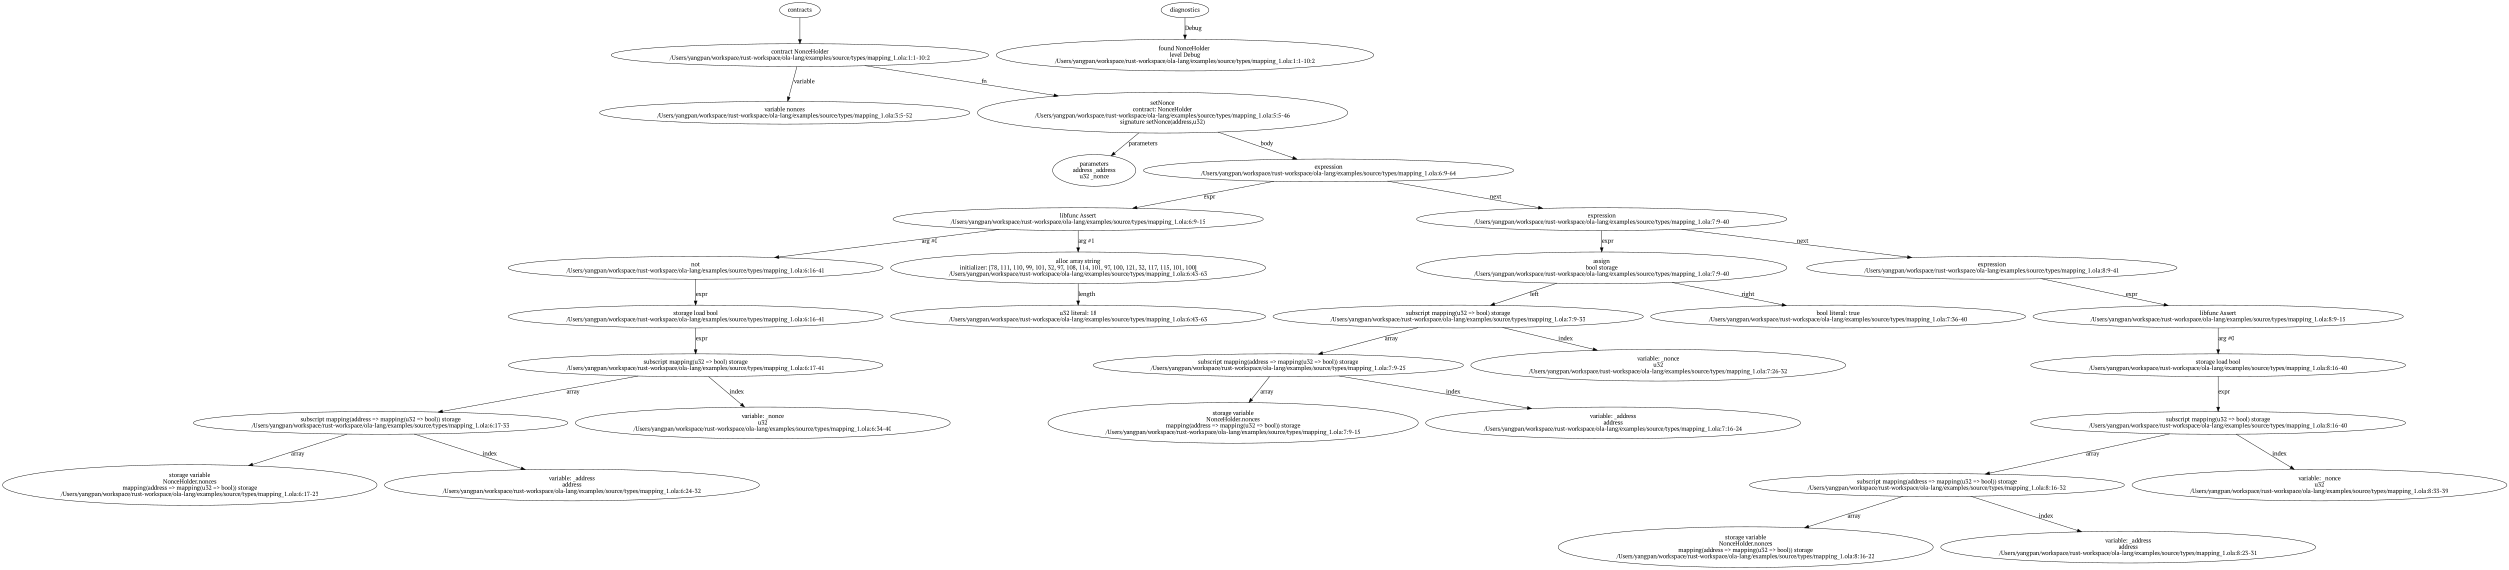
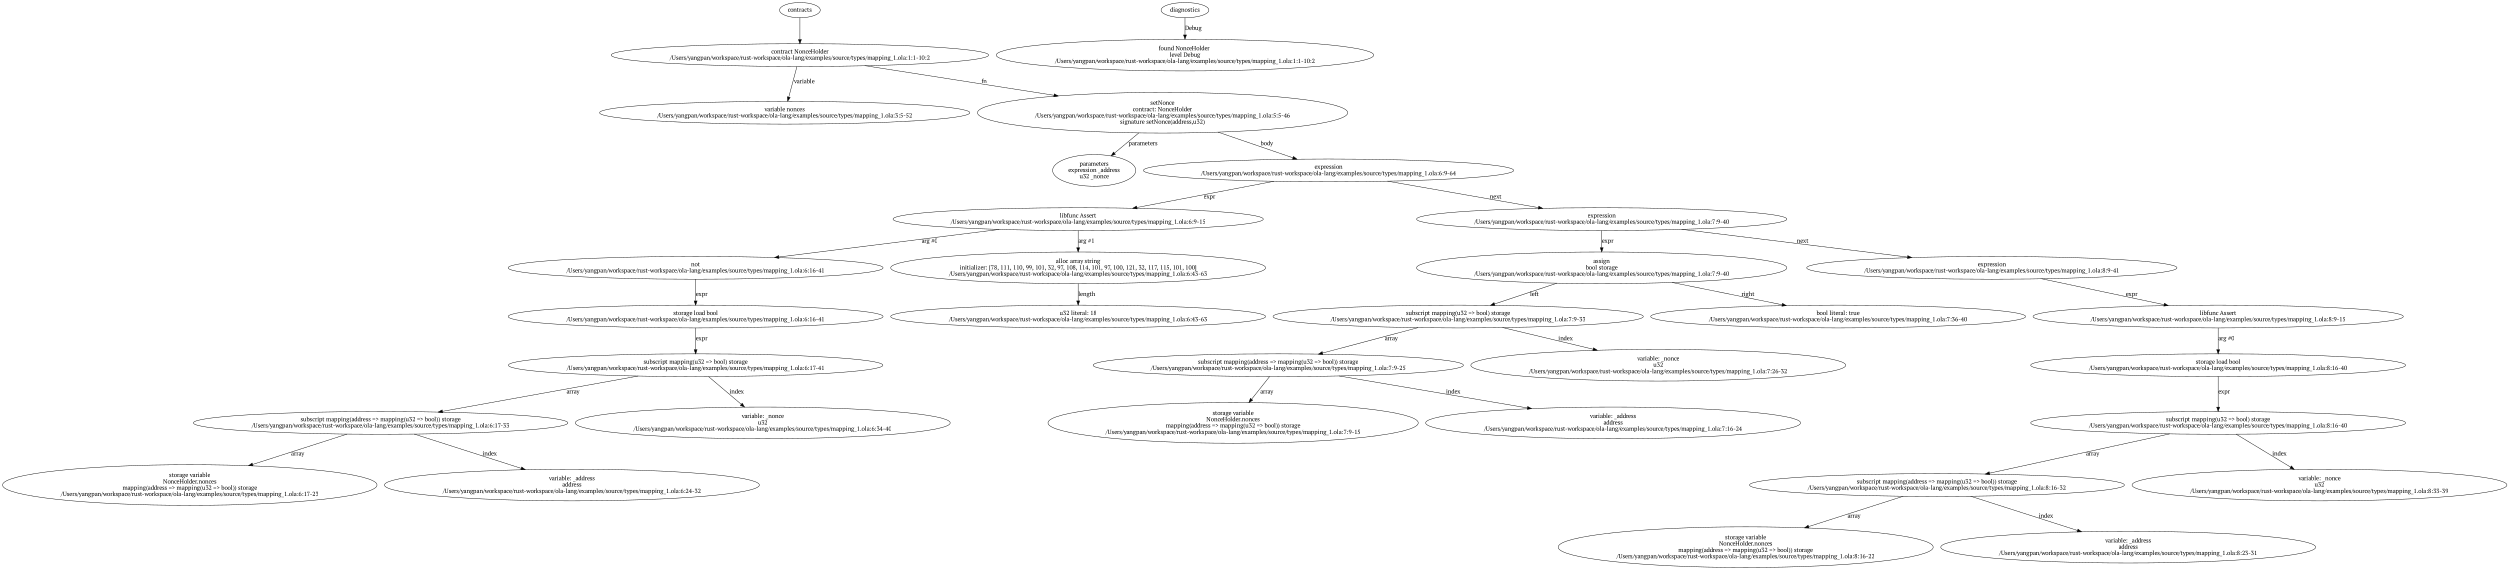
(1094, 170) -> (1094, 170)
